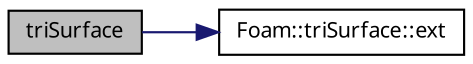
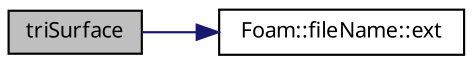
(342, 32) -> (342, 32)
